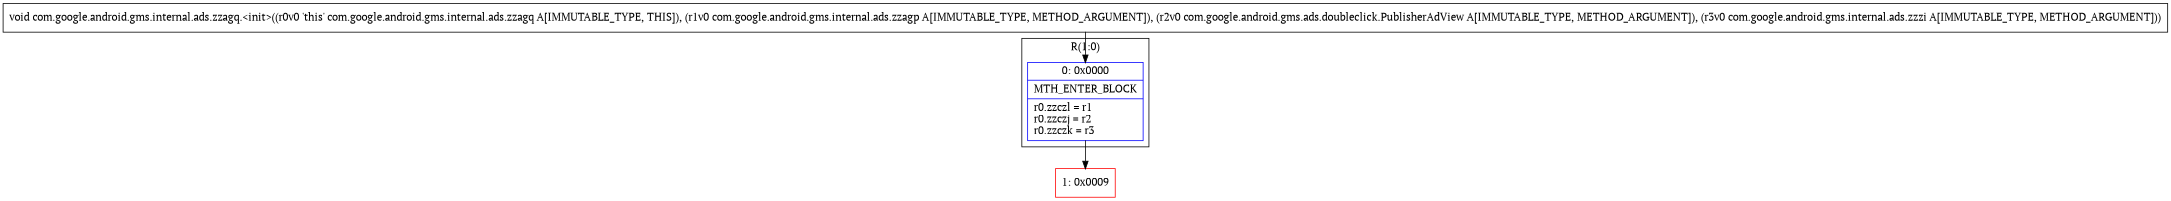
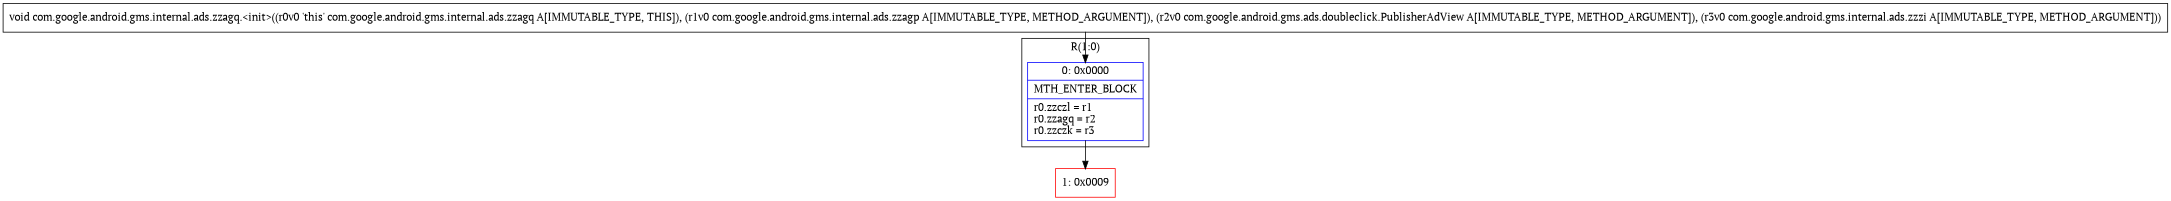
(1063, 119) -> (1065, 119)
